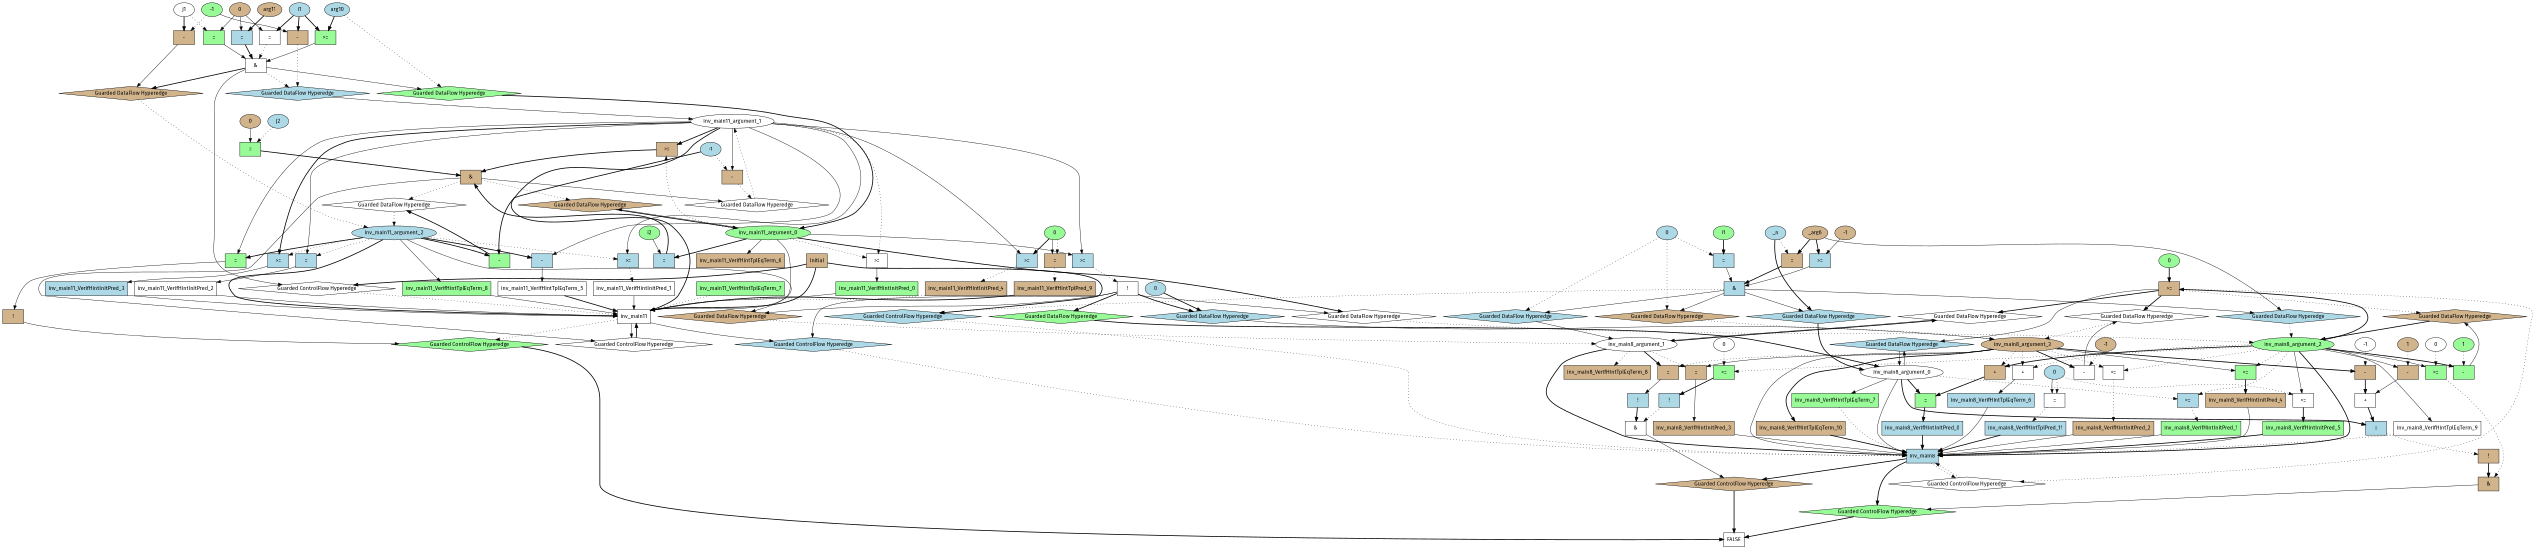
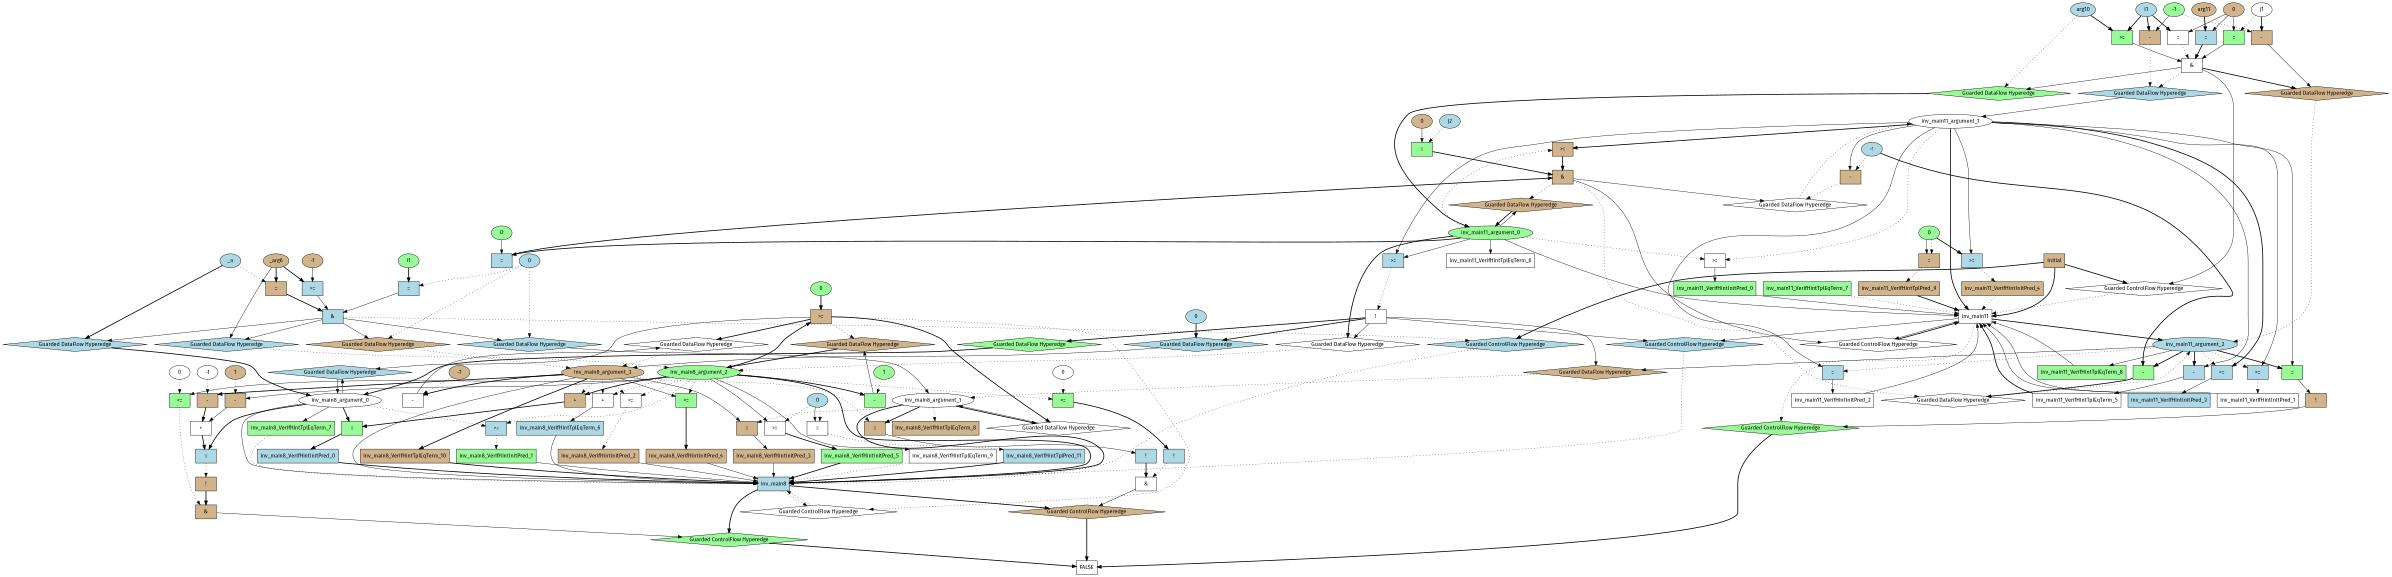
(741, 261) -> (1491, 261)
(280, 304) -> (2075, 329)
